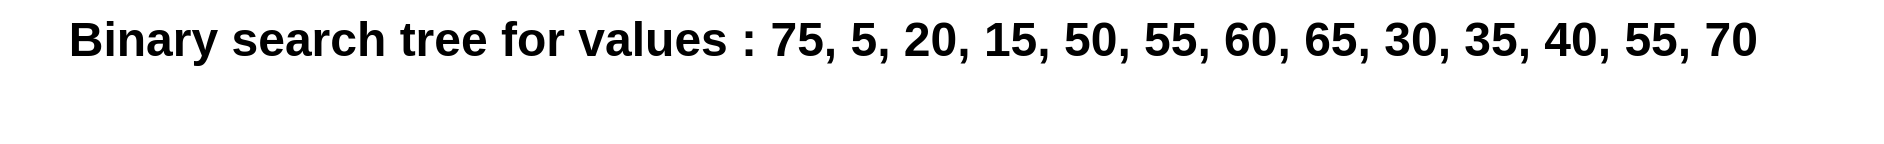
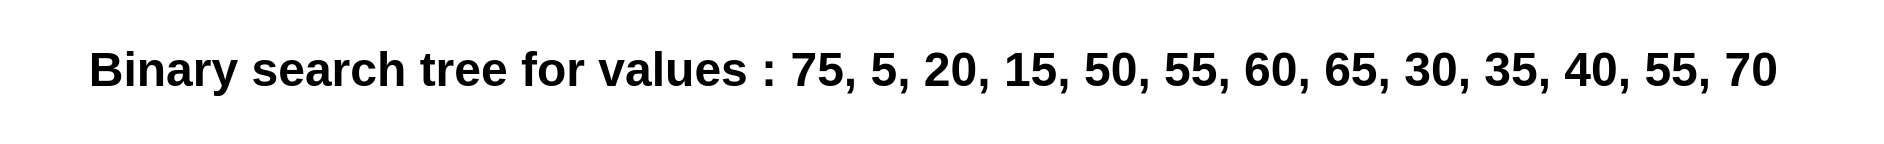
(921, 41) -> (941, 71)
